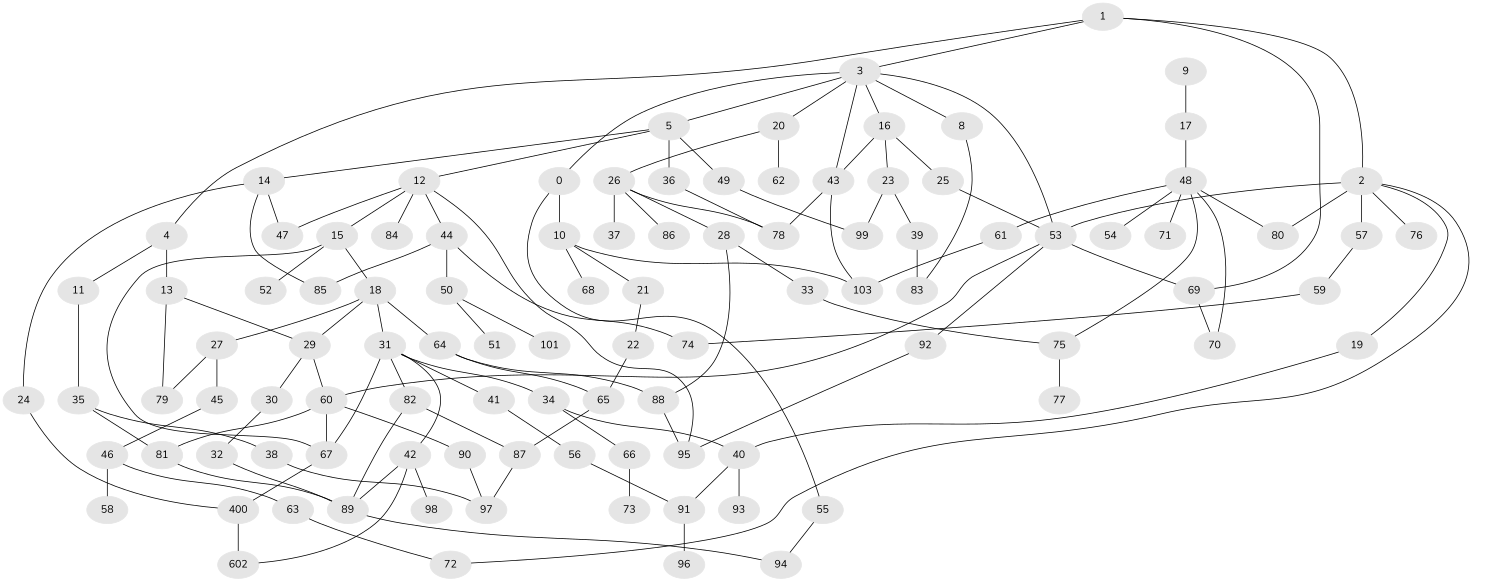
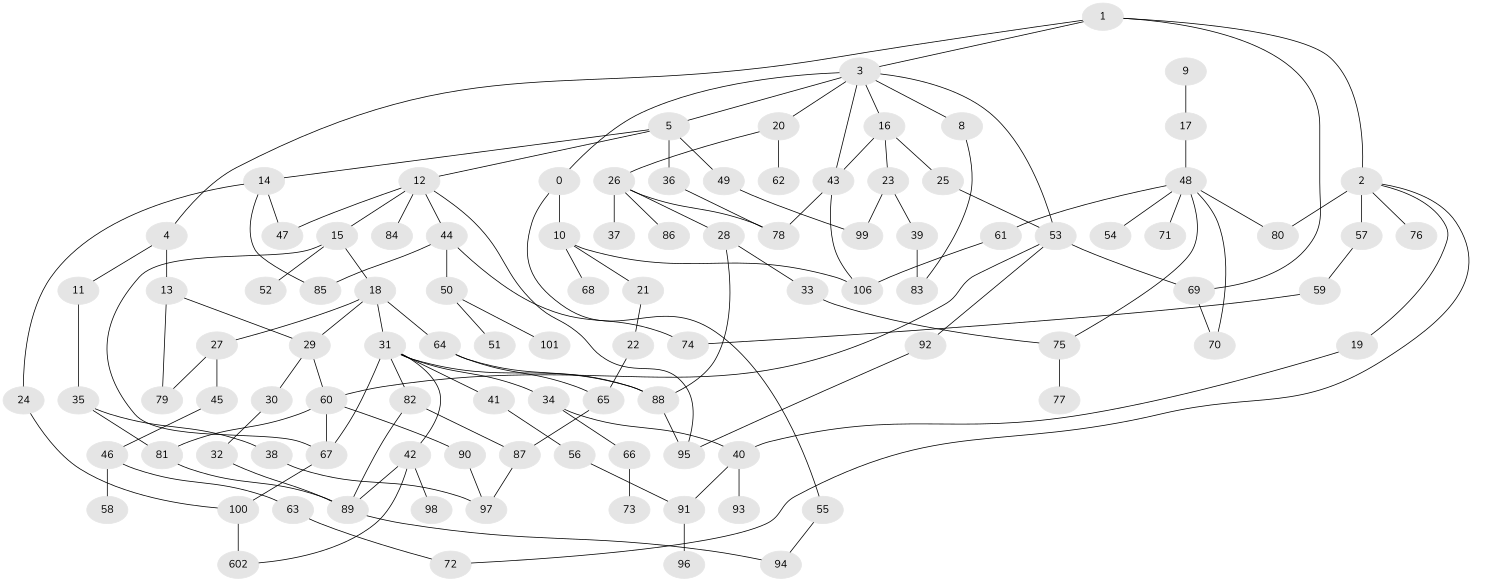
(1218, 195) -> none
(862, 291) -> (862, 291)
none -> (522, 373)
(238, 510) -> (238, 510)
